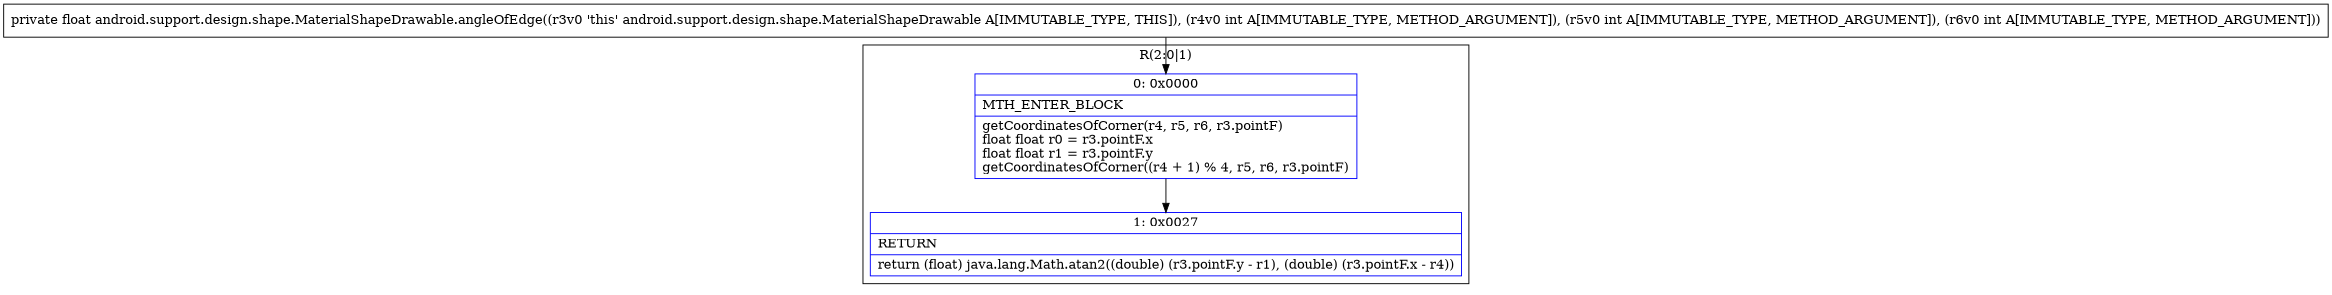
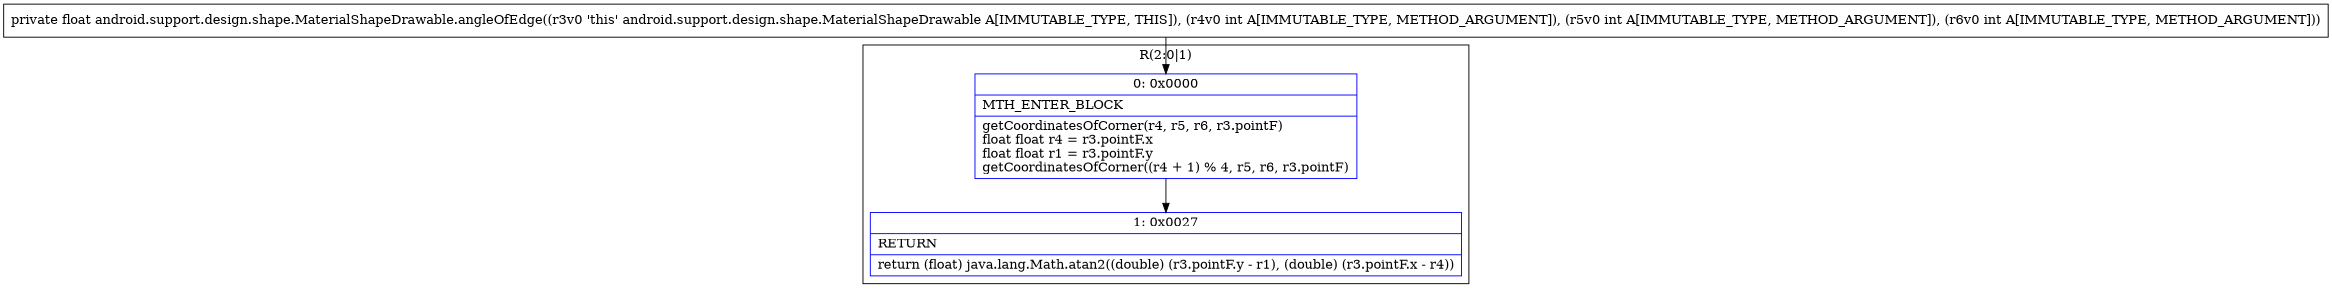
(1068, 140) -> (1068, 140)
